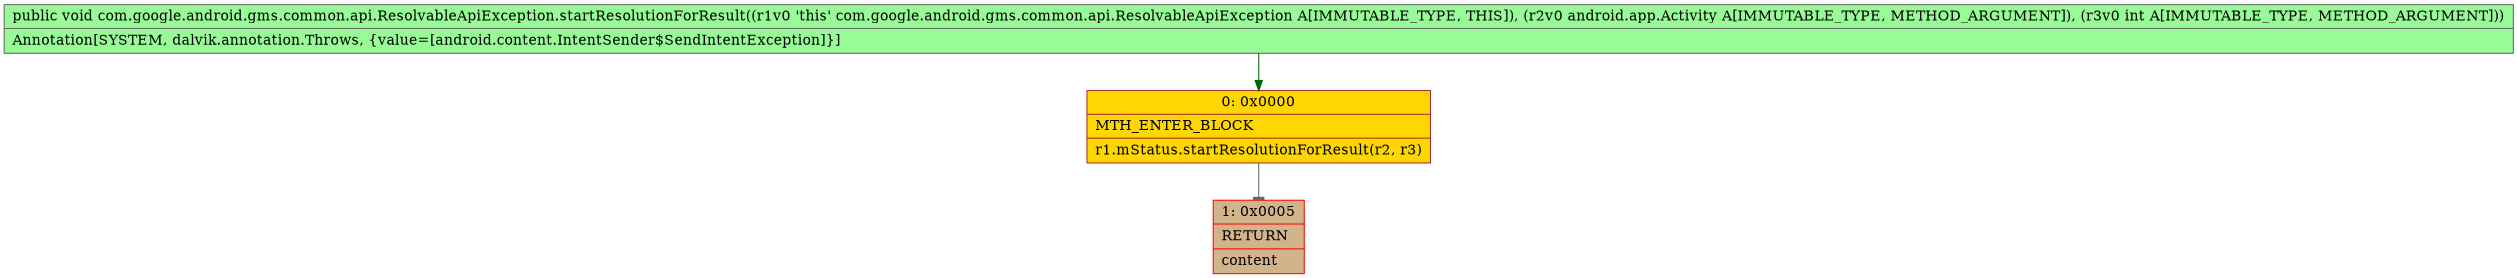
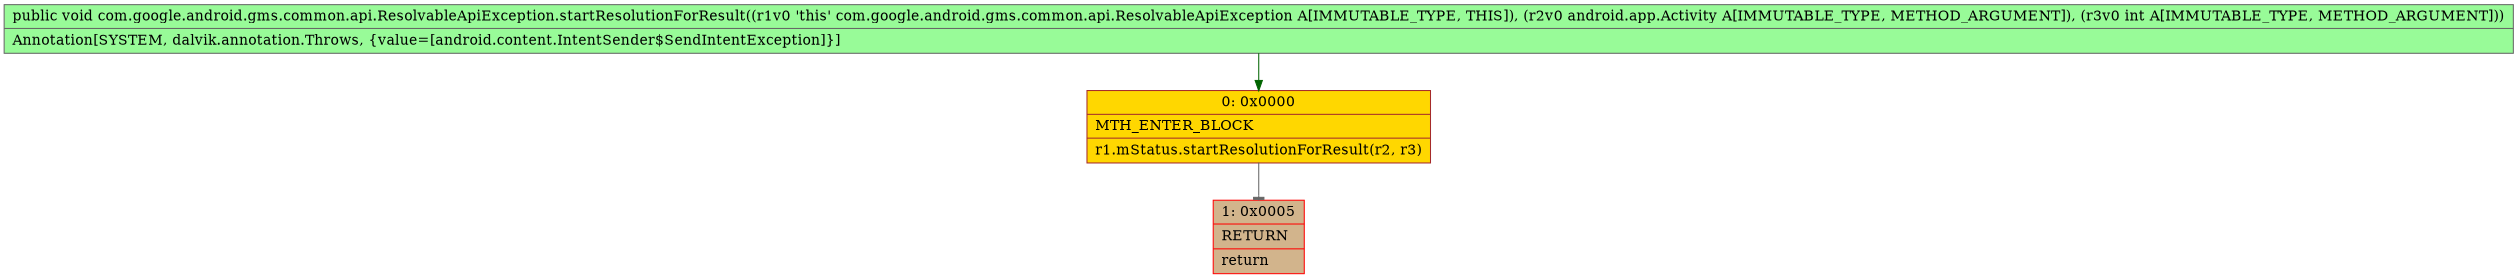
(1250, 261) -> (1245, 261)
